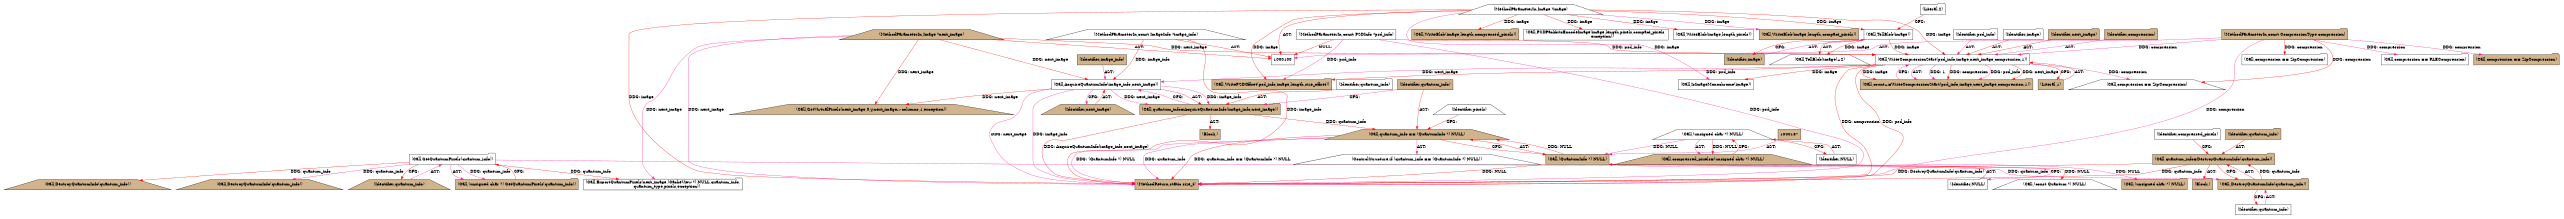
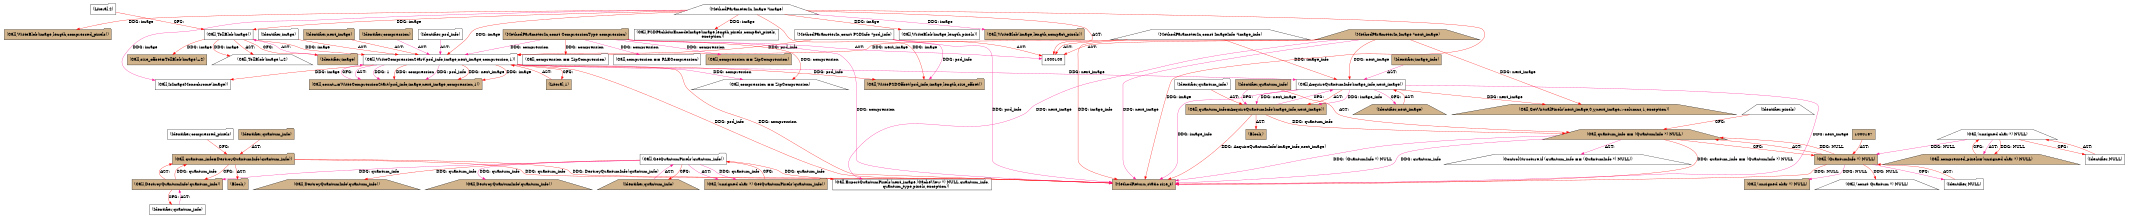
(1326, 47) -> (1022, 47)
none -> (167, 60)
(1701, 153) -> (1859, 146)
